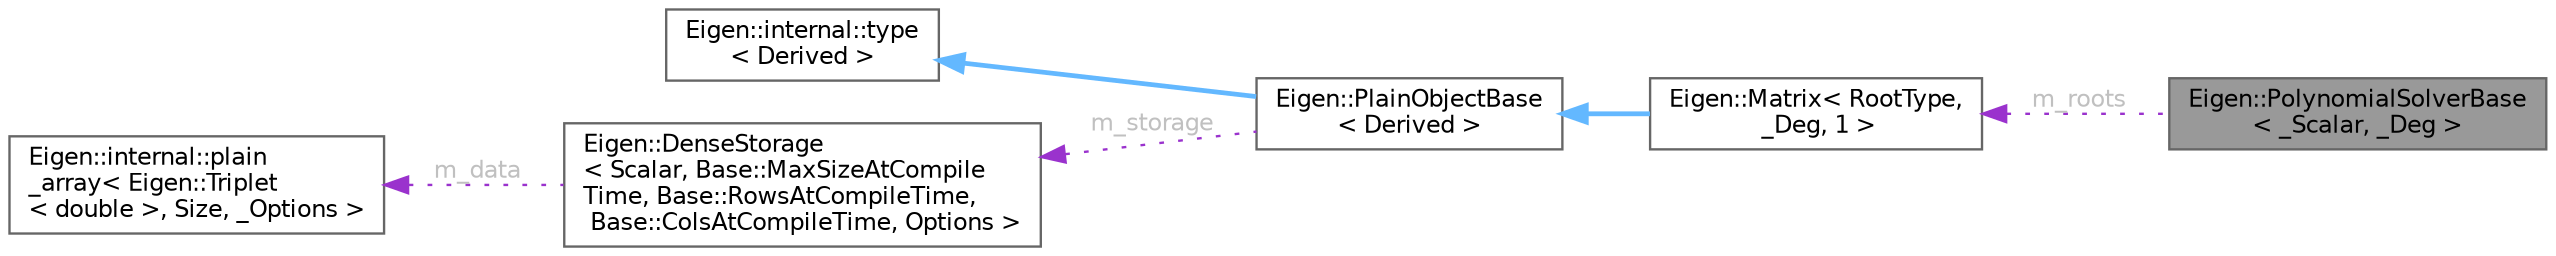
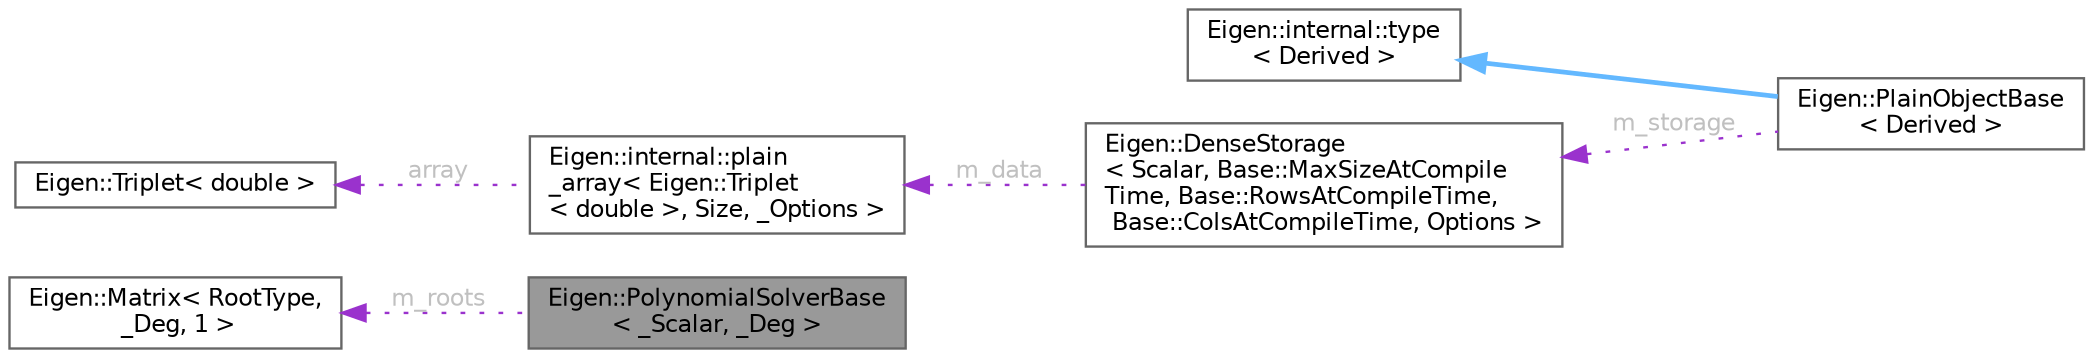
(1618, 114) -> none
none -> (175, 185)
